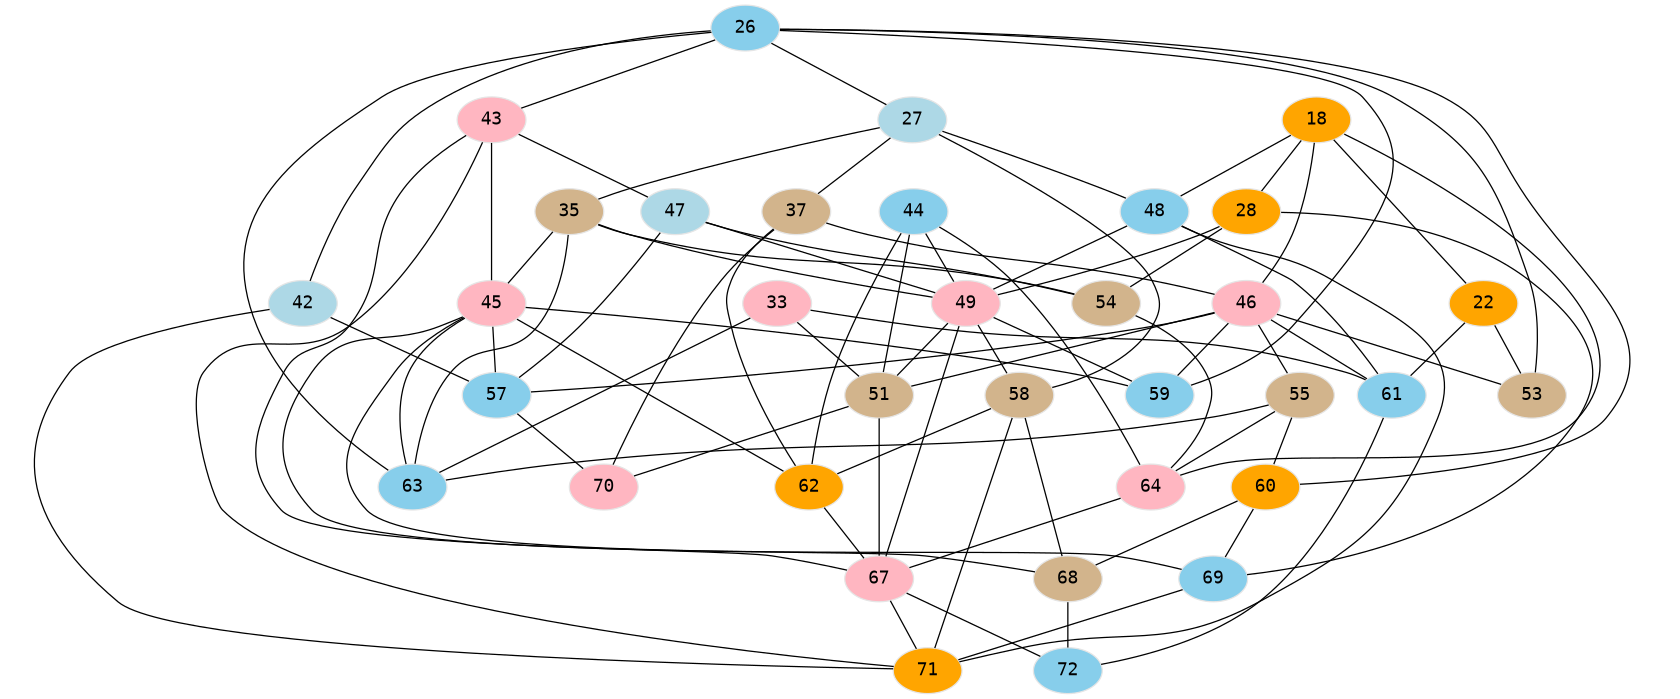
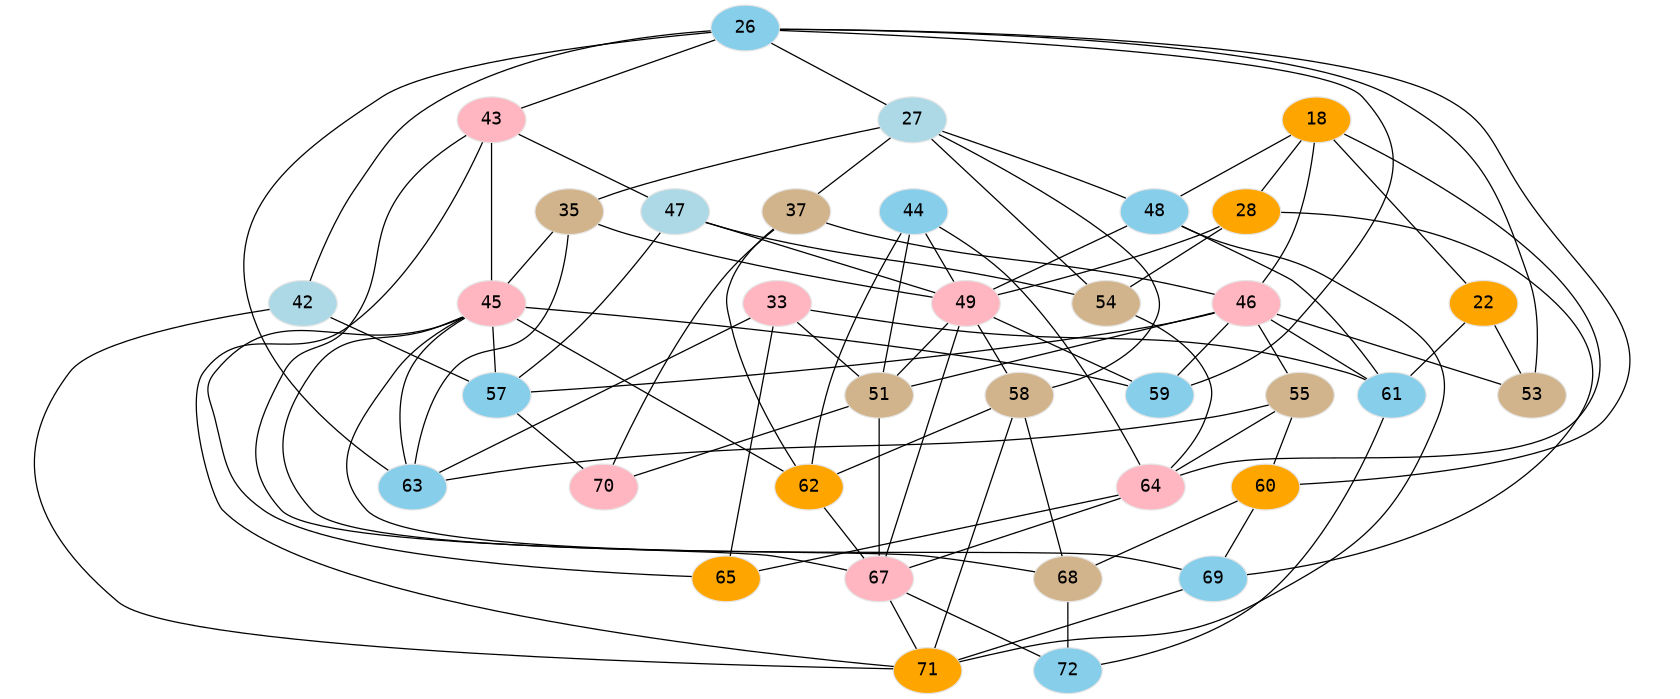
(800, 260) -> (1009, 212)
none -> (726, 579)
